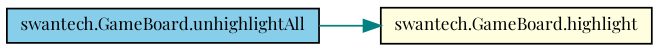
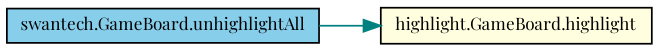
(516, 26) -> (516, 26)
